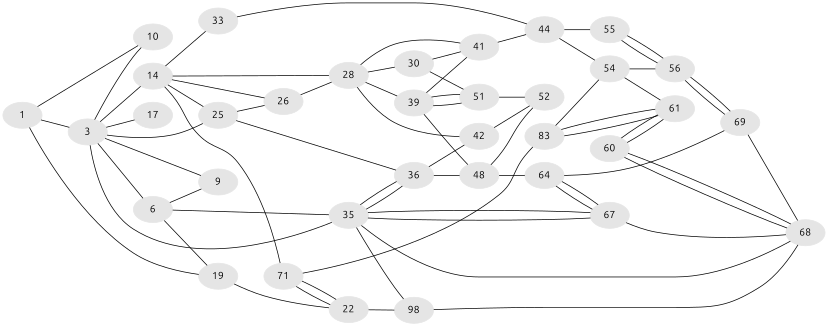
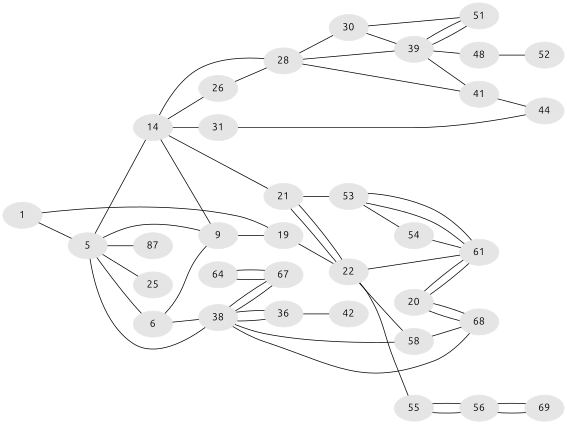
(218, 21) -> (218, 128)
(577, 30) -> (386, 338)
(153, 37) -> none
(577, 49) -> none
(447, 55) -> (381, 38)
(642, 69) -> none
(186, 96) -> (186, 182)
(512, 97) -> none
(251, 108) -> none
(153, 115) -> (153, 246)
(512, 117) -> none
(401, 126) -> none
(88, 132) -> (88, 246)
(544, 136) -> (349, 196)
(316, 145) -> none
(610, 149) -> (414, 302)
(659, 159) -> none
(447, 175) -> none
(509, 175) -> none
(773, 178) -> none
(349, 215) -> (218, 318)
(705, 237) -> none
(185, 242) -> (251, 236)
none -> (414, 262)
(283, 276) -> (283, 196)
(414, 310) -> (414, 341)
